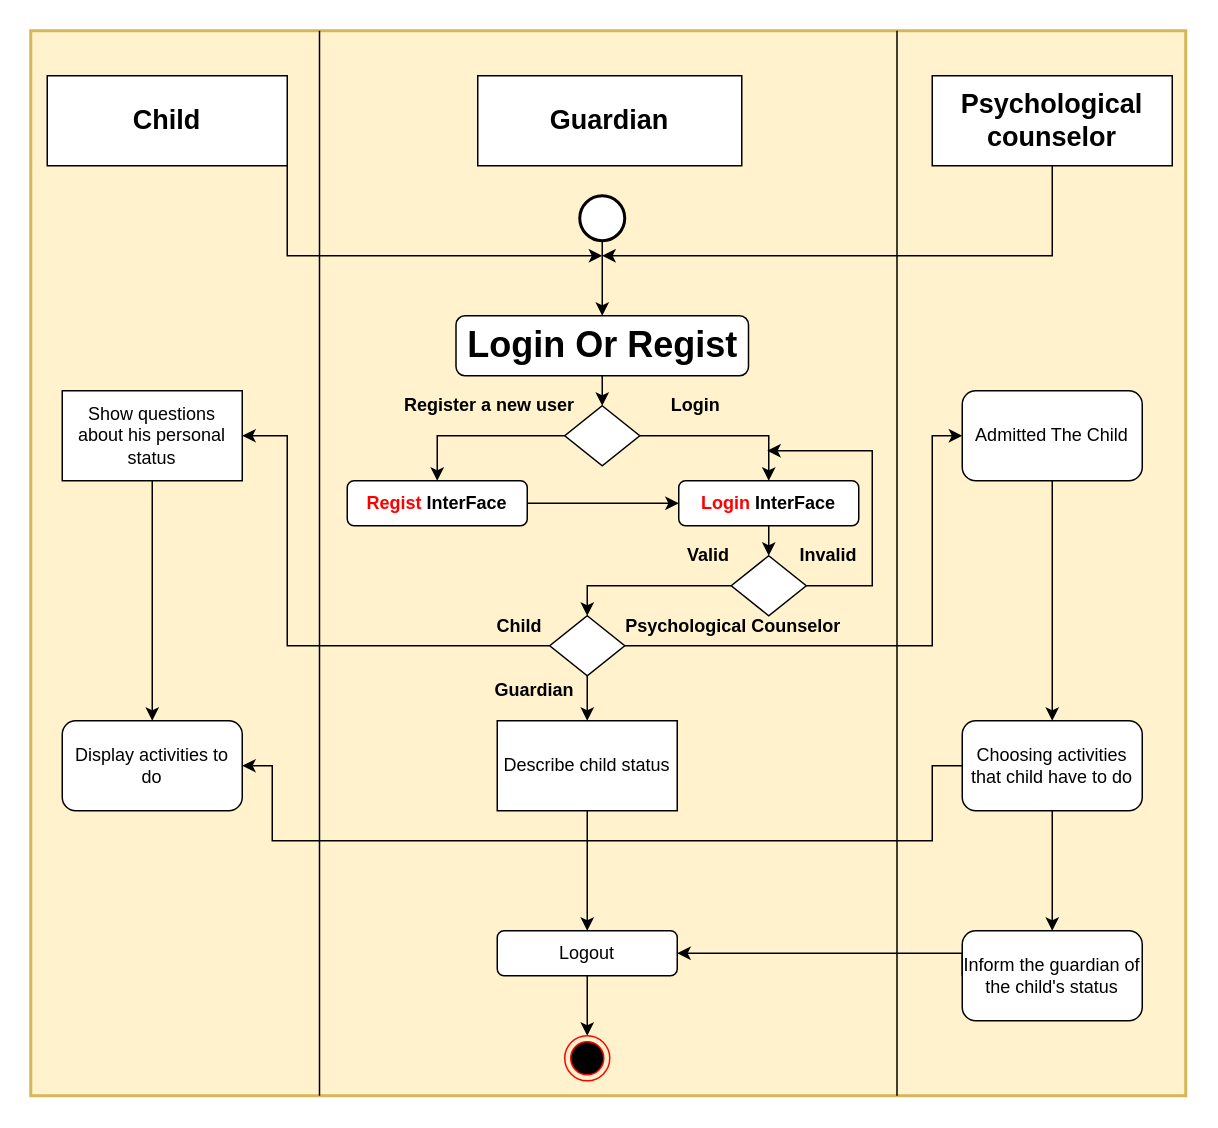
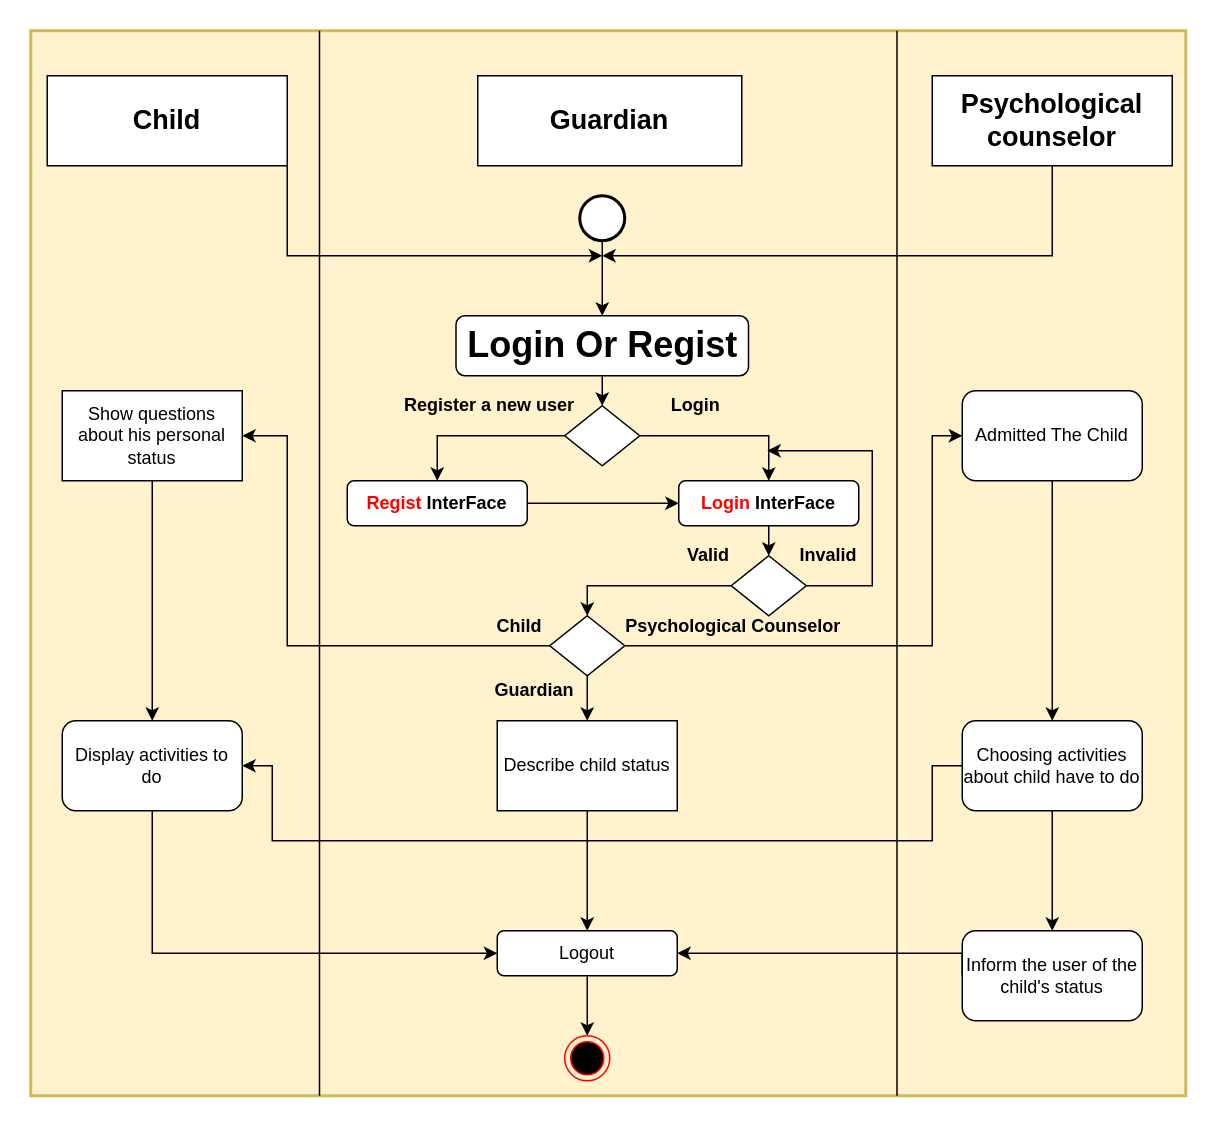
(1052, 766) -> (1052, 766)
none -> (248, 953)
(1052, 976) -> (1052, 976)
